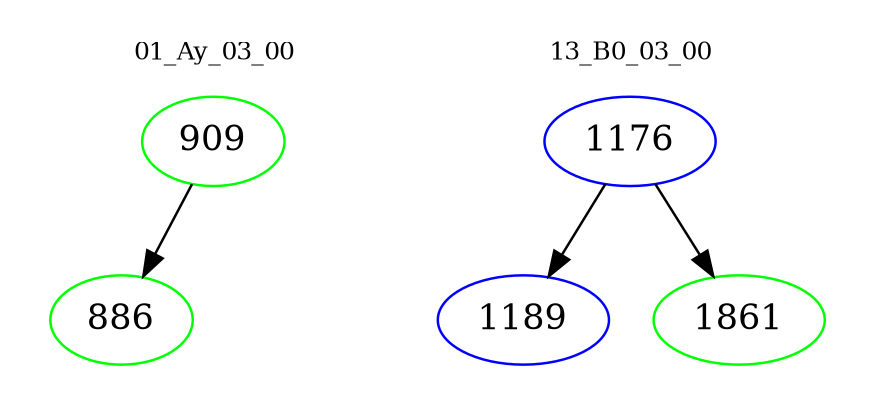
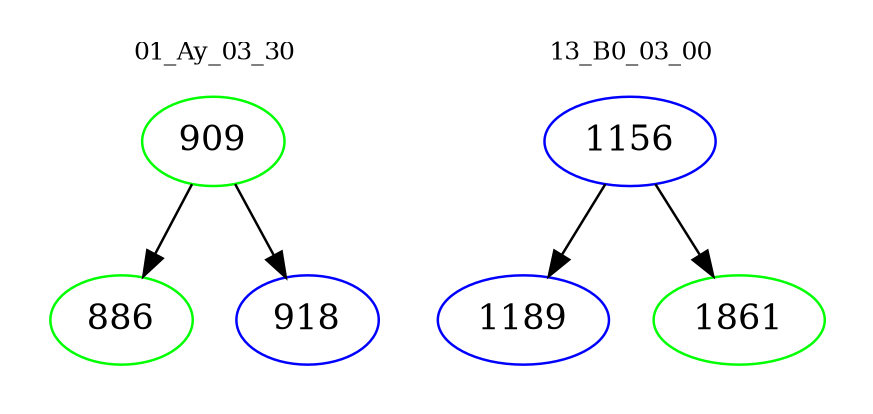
(215, 53) -> (215, 53)
(630, 141) -> (630, 141)
none -> (308, 320)
